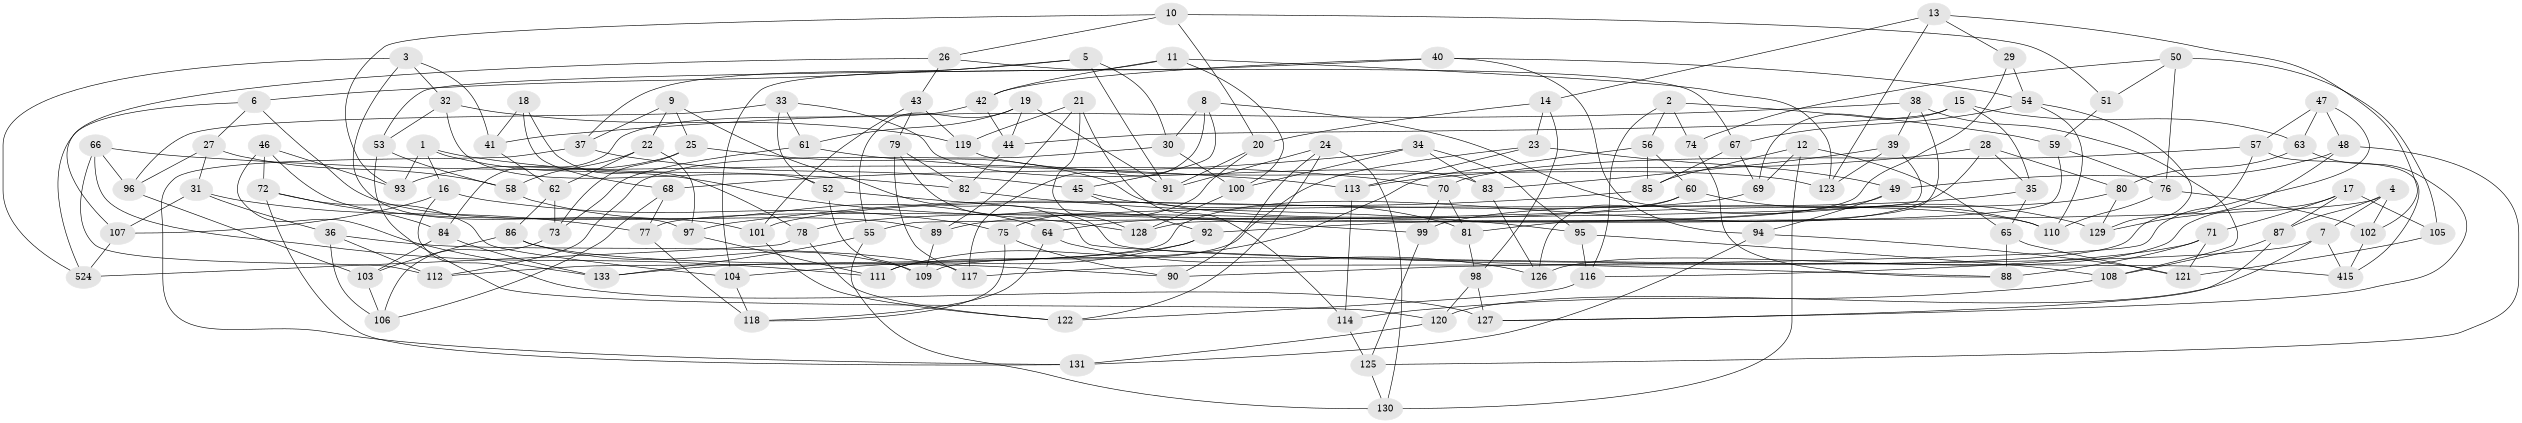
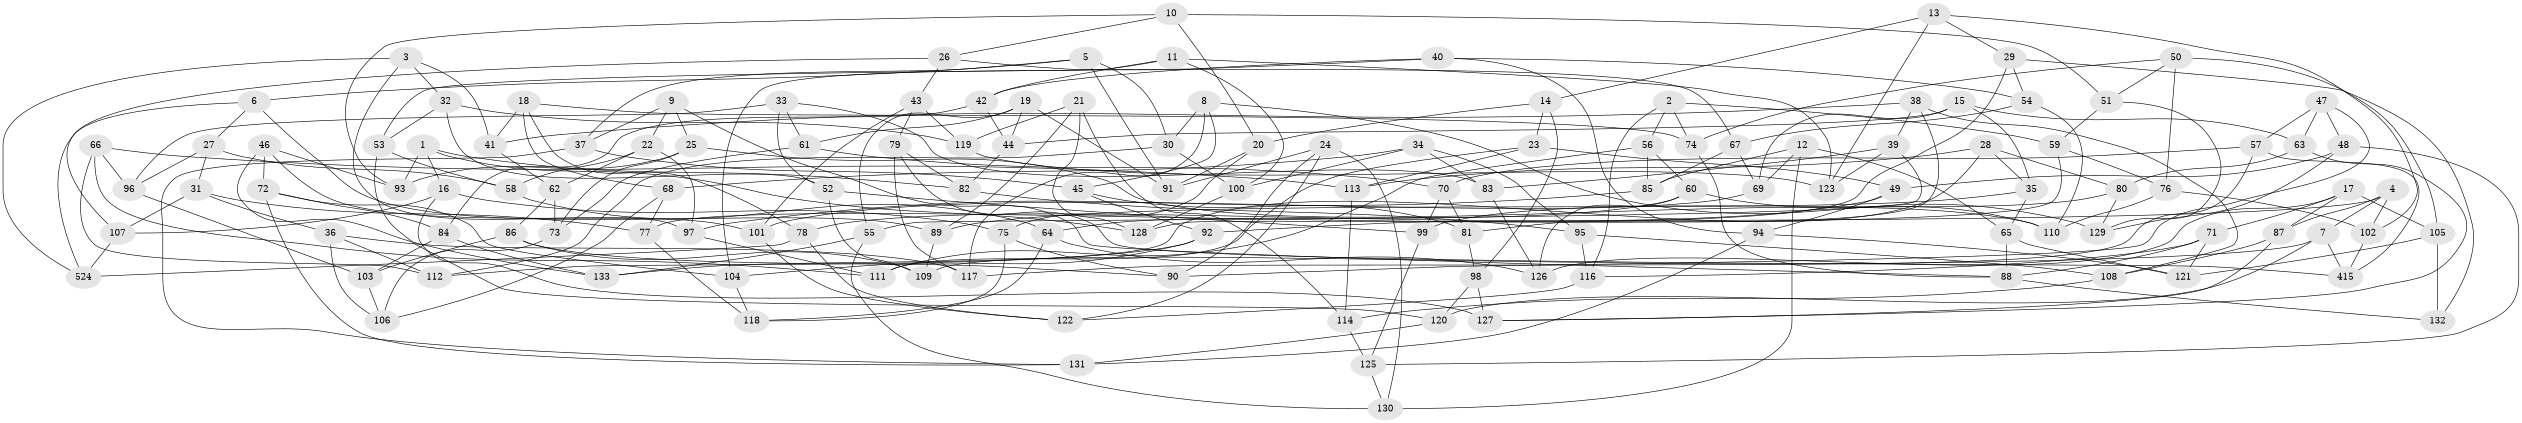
none -> (1110, 116)
(2173, 160) -> (2219, 179)
none -> (2438, 321)
